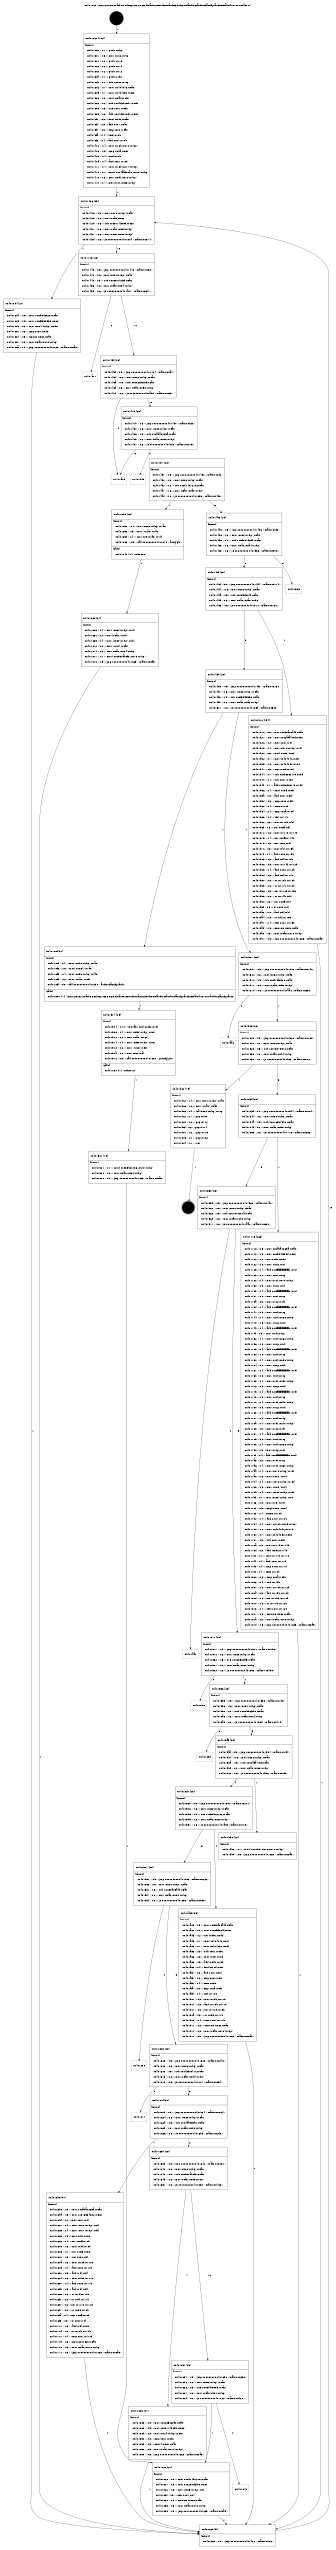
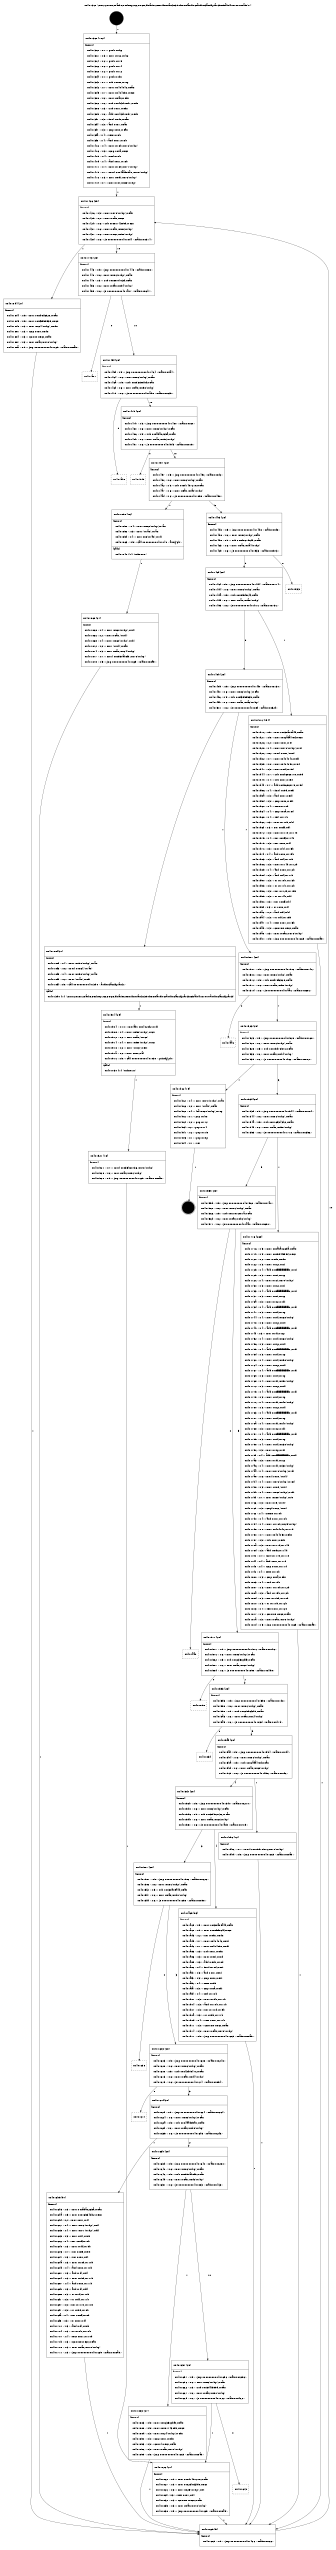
(127, 460) -> (173, 453)
none -> (261, 2192)
